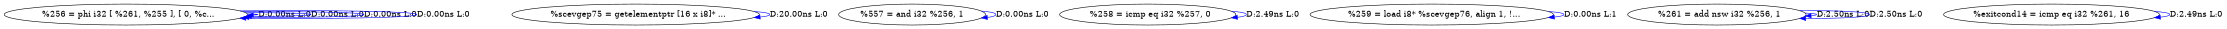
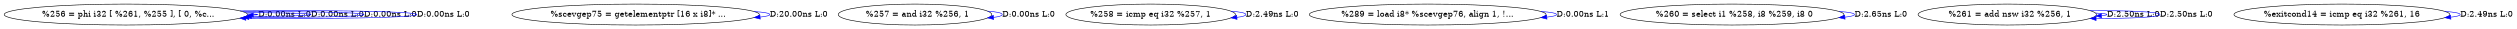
(912, 15) -> (915, 15)
(1148, 15) -> (1151, 15)
(1432, 15) -> (1428, 15)
none -> (1732, 15)
